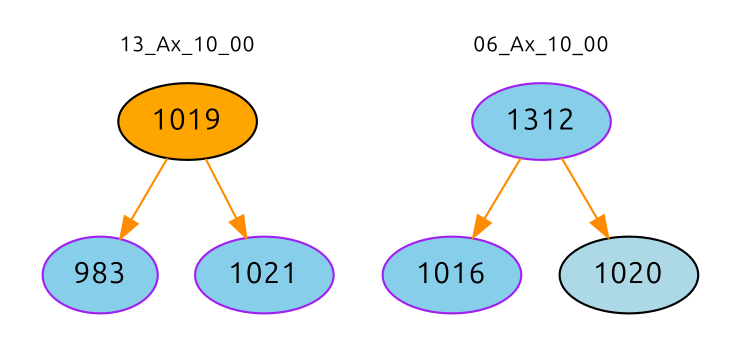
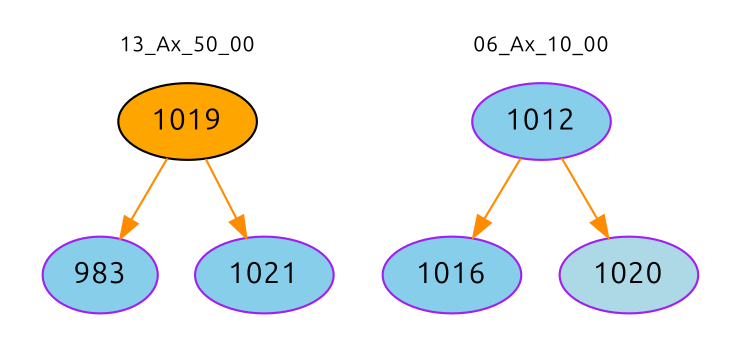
(188, 46) -> (188, 46)
(542, 122) -> (542, 122)
(629, 275) -> (629, 275)
